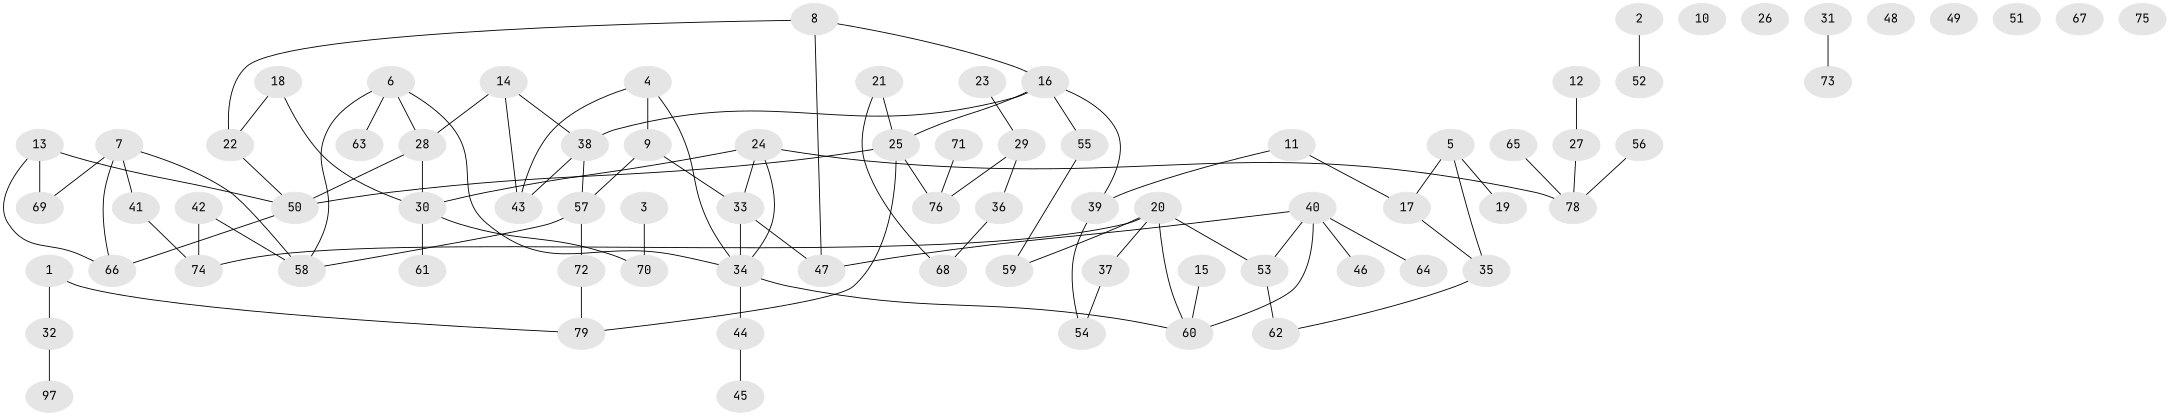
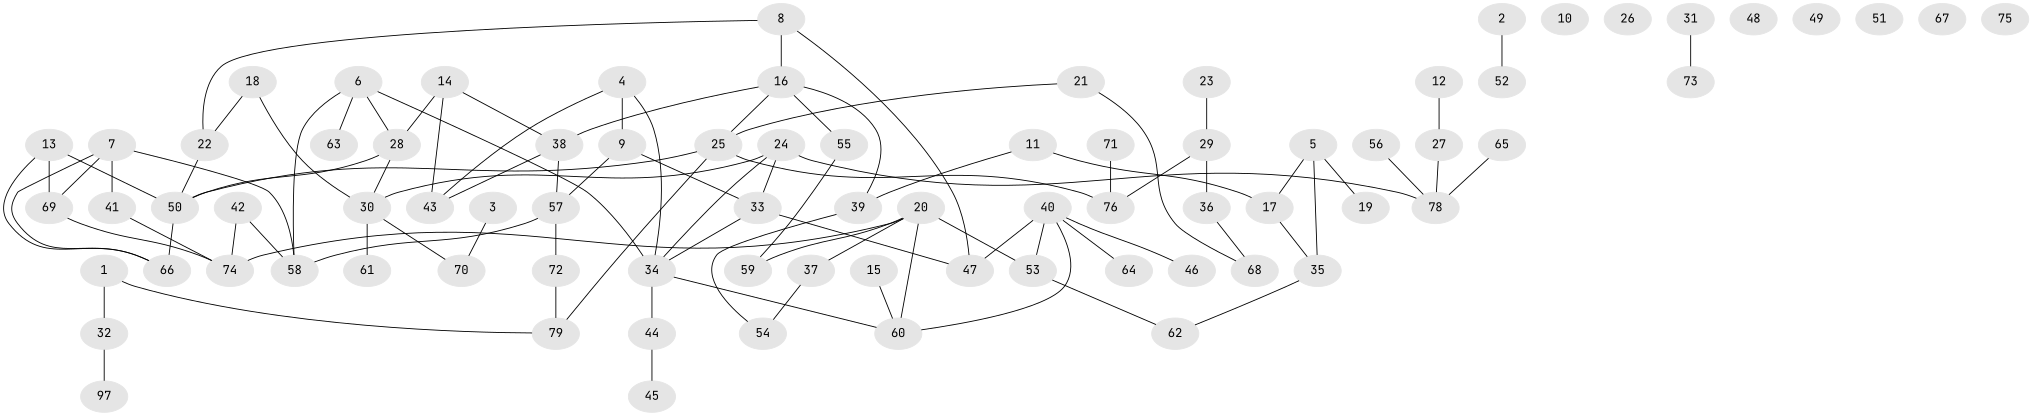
none -> (140, 239)
